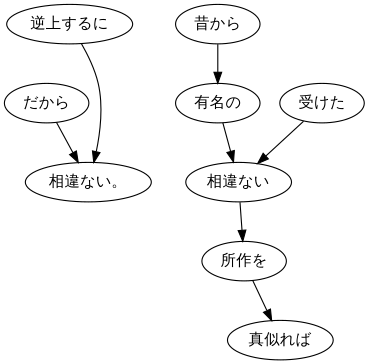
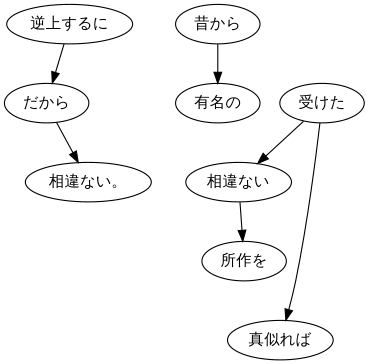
(100, 96) -> (60, 58)
(227, 137) -> none
(260, 296) -> (307, 217)
